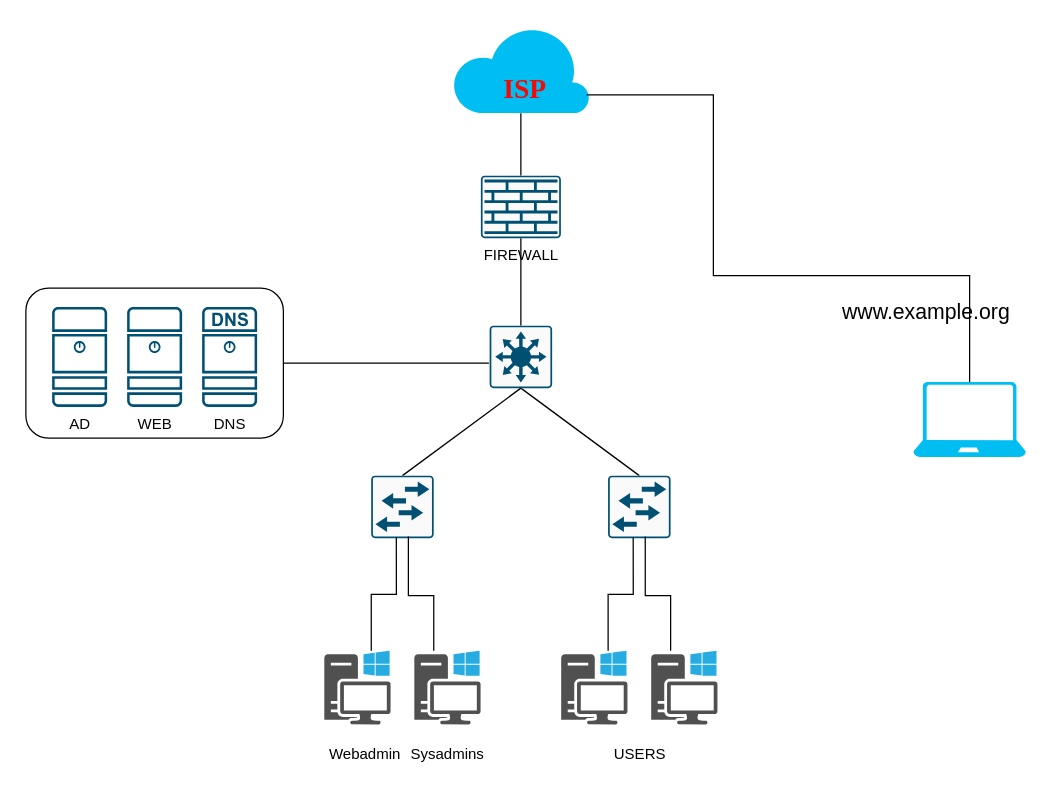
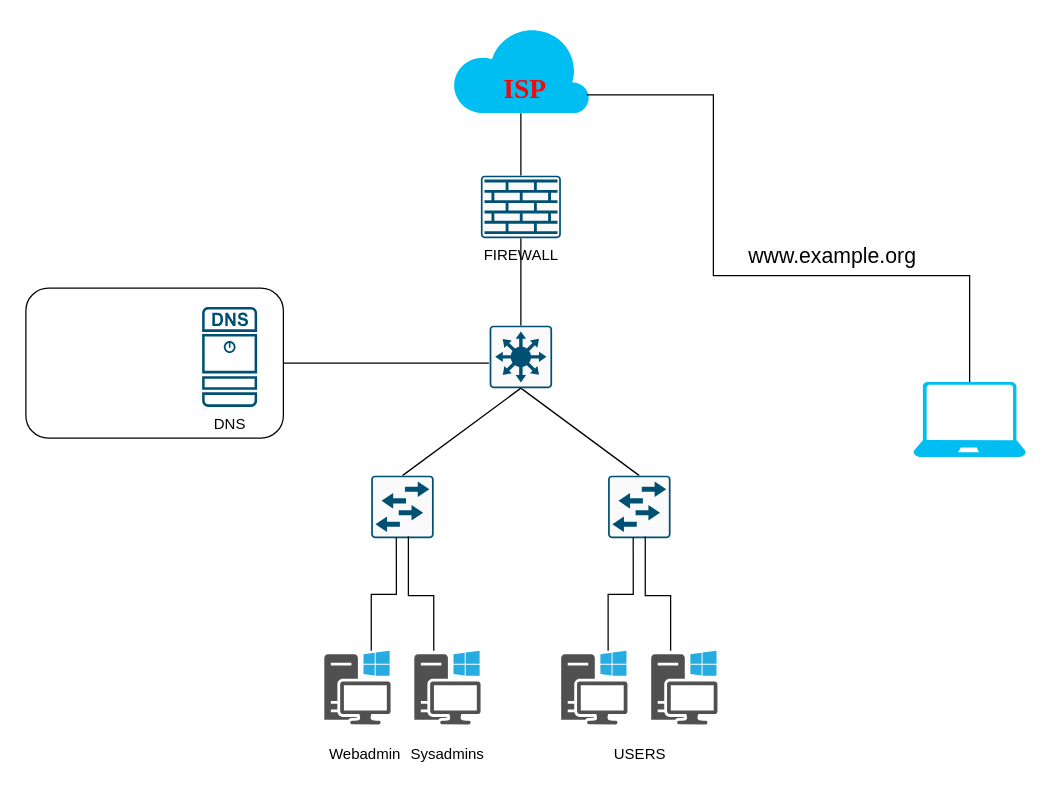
(926, 313) -> (832, 257)
(79, 357) -> none
(154, 357) -> none
